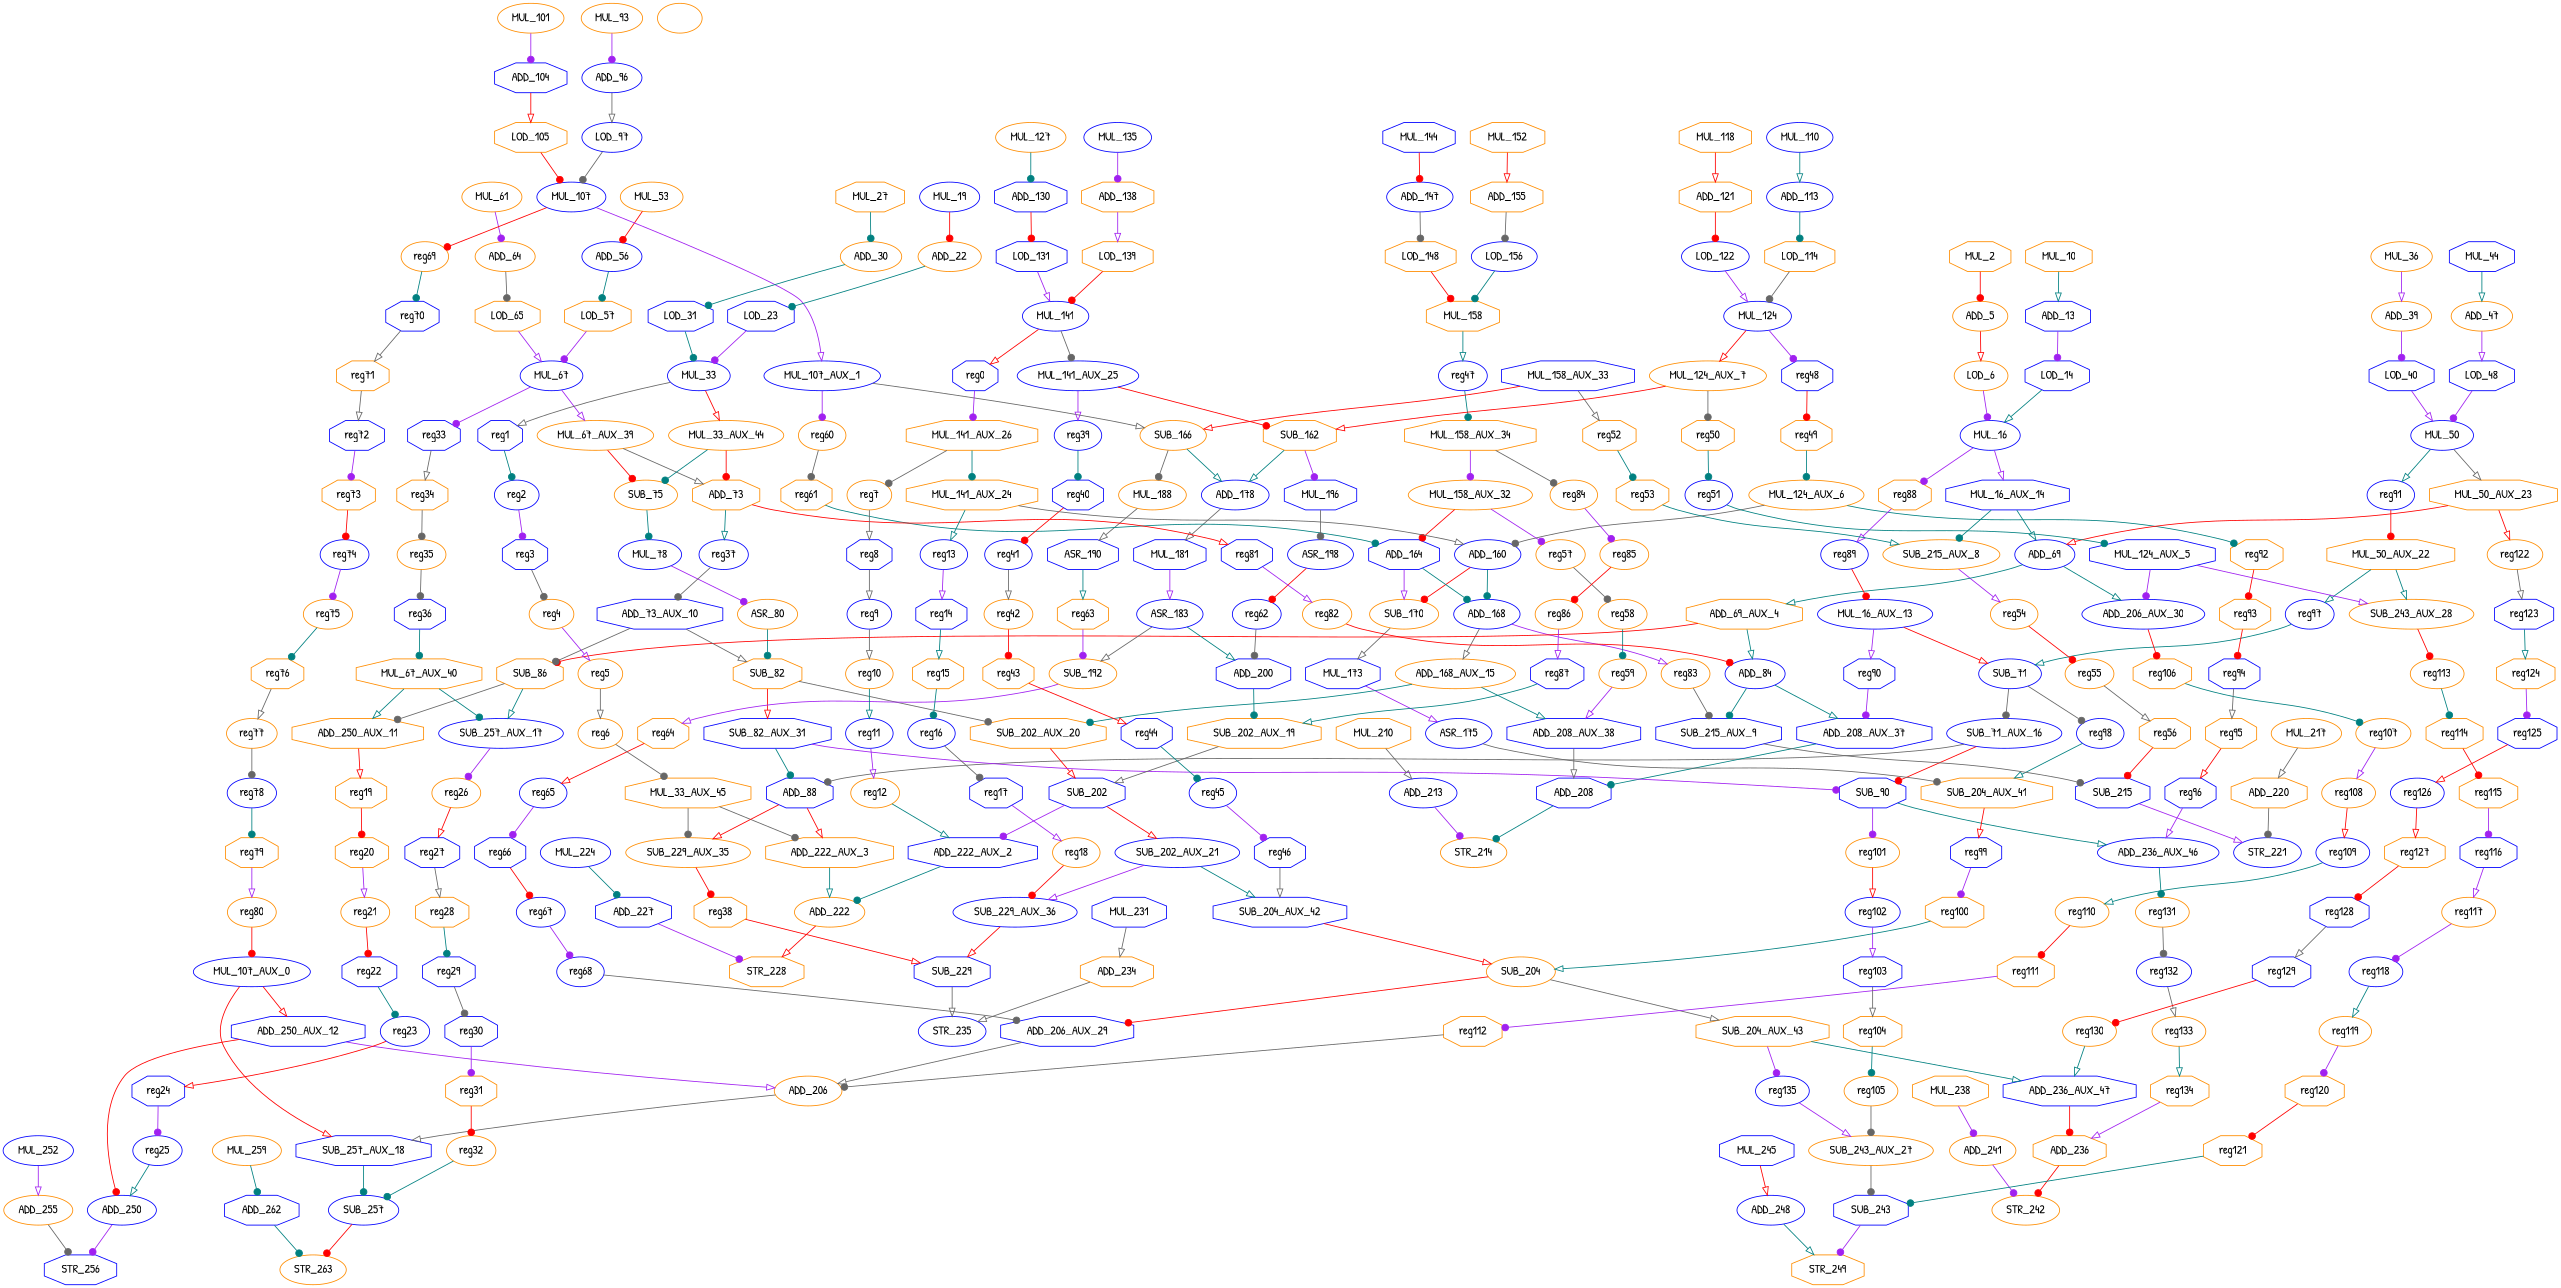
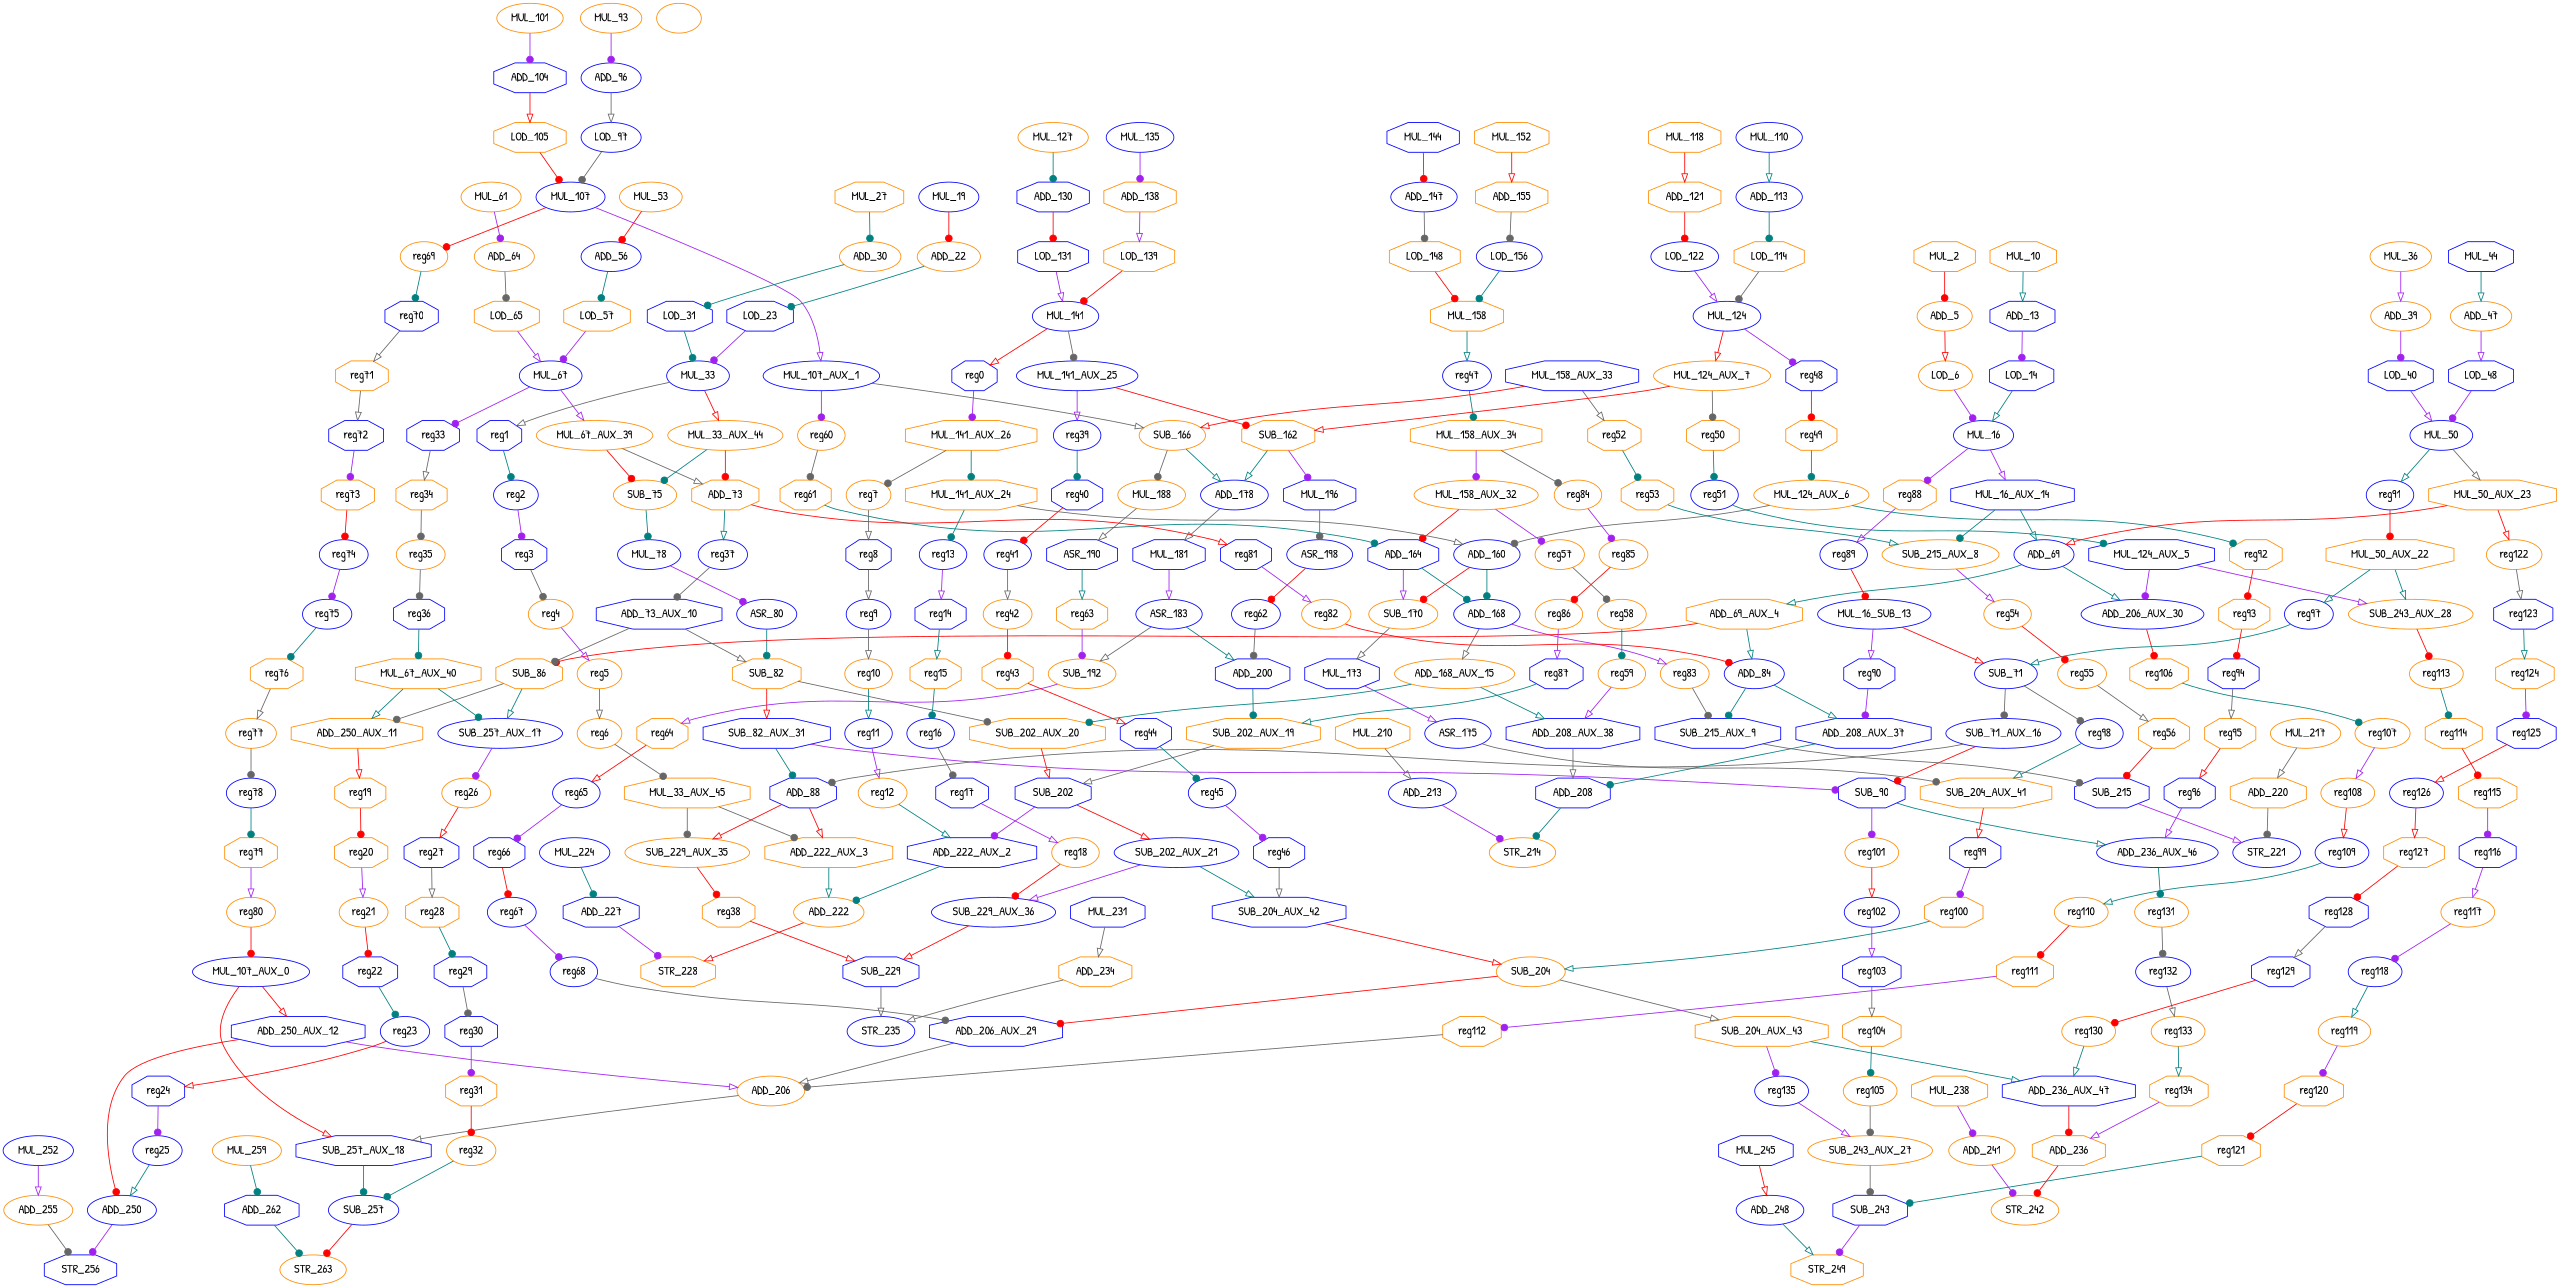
(962, 517) -> (961, 517)
(328, 614) -> (327, 614)
(768, 614) -> (767, 614)
(1875, 614) -> (1874, 614)
